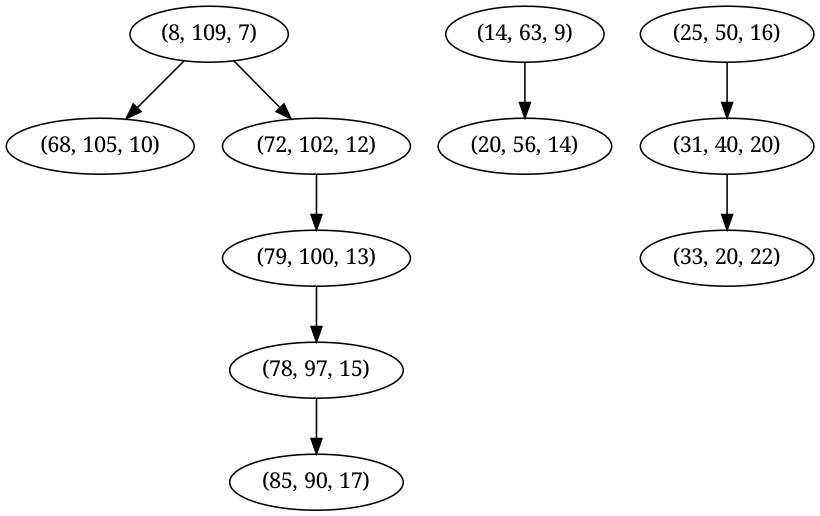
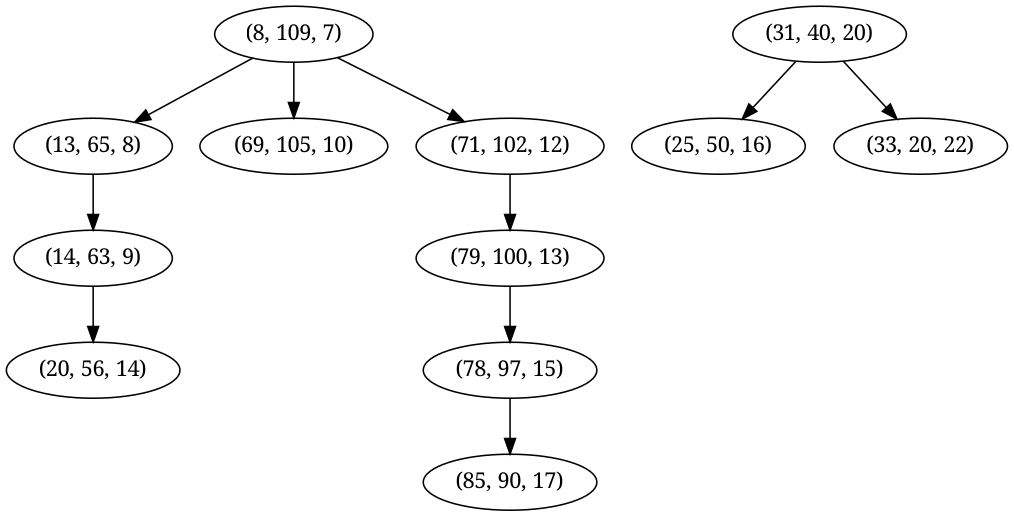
(727, 83) -> (774, 85)
none -> (93, 146)
(100, 146) -> (294, 146)
(316, 146) -> (510, 146)
